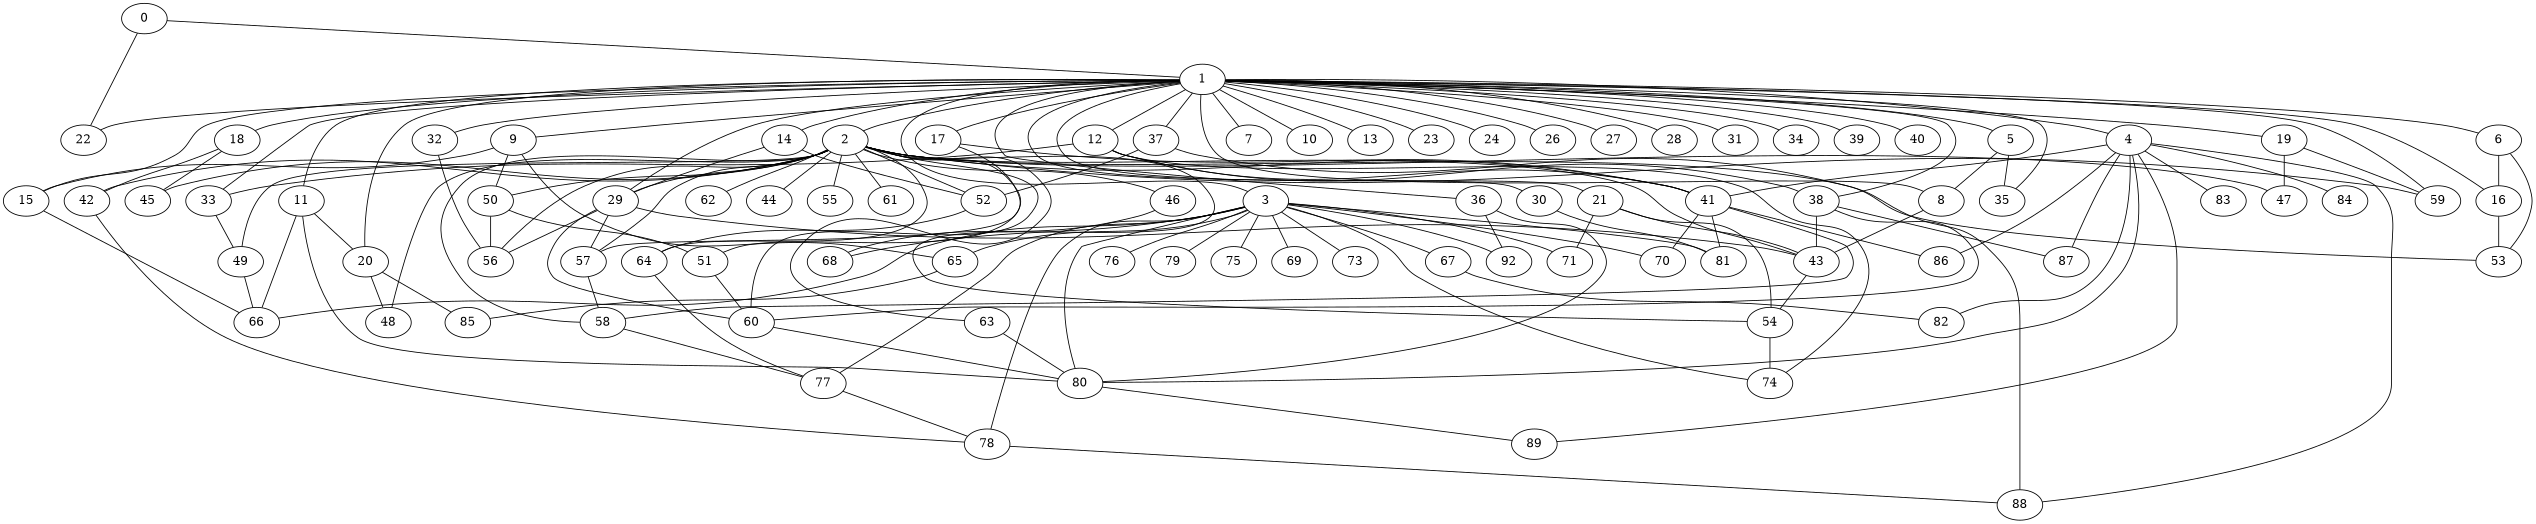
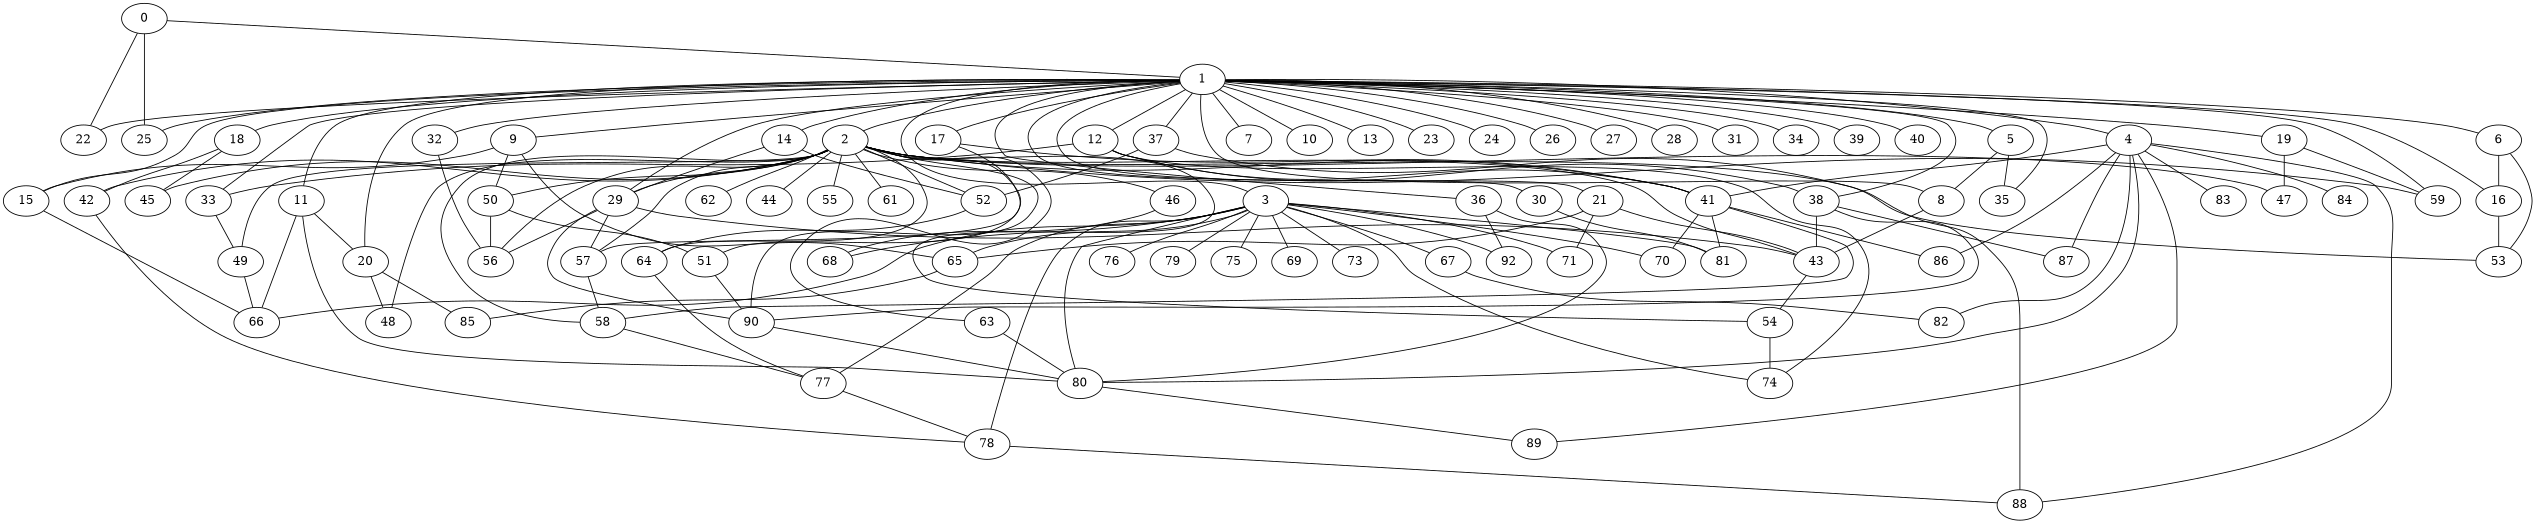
none -> (144, 140)
(1721, 226) -> (1297, 244)
(752, 323) -> (752, 323)
